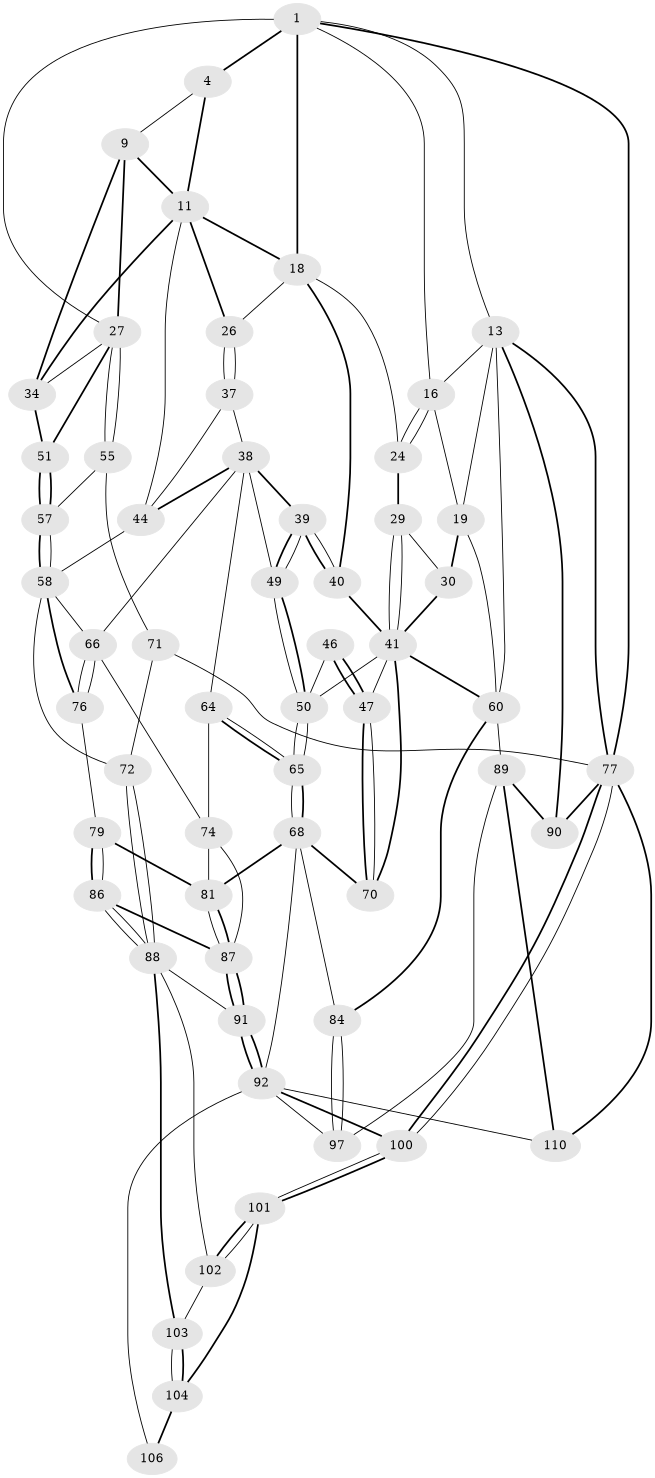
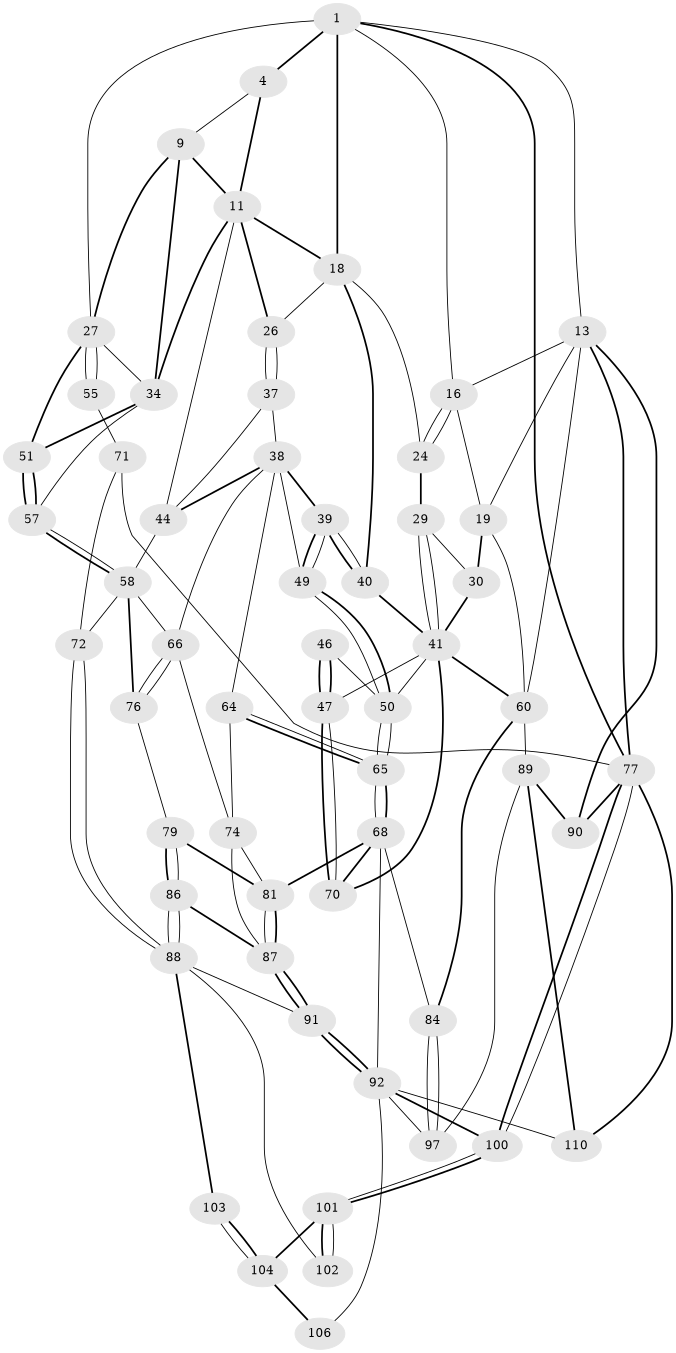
(77, 489) -> (83, 450)
(194, 1302) -> none
